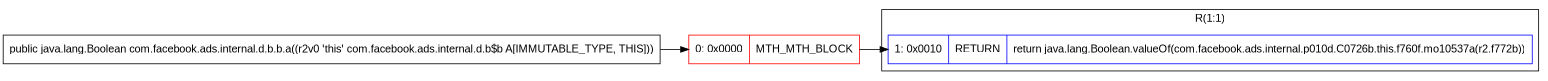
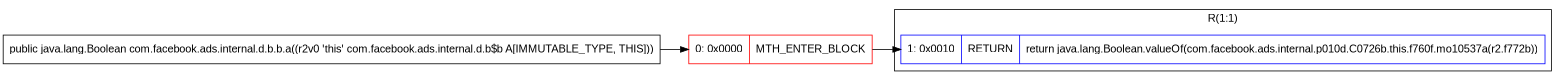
(804, 49) -> (811, 49)
